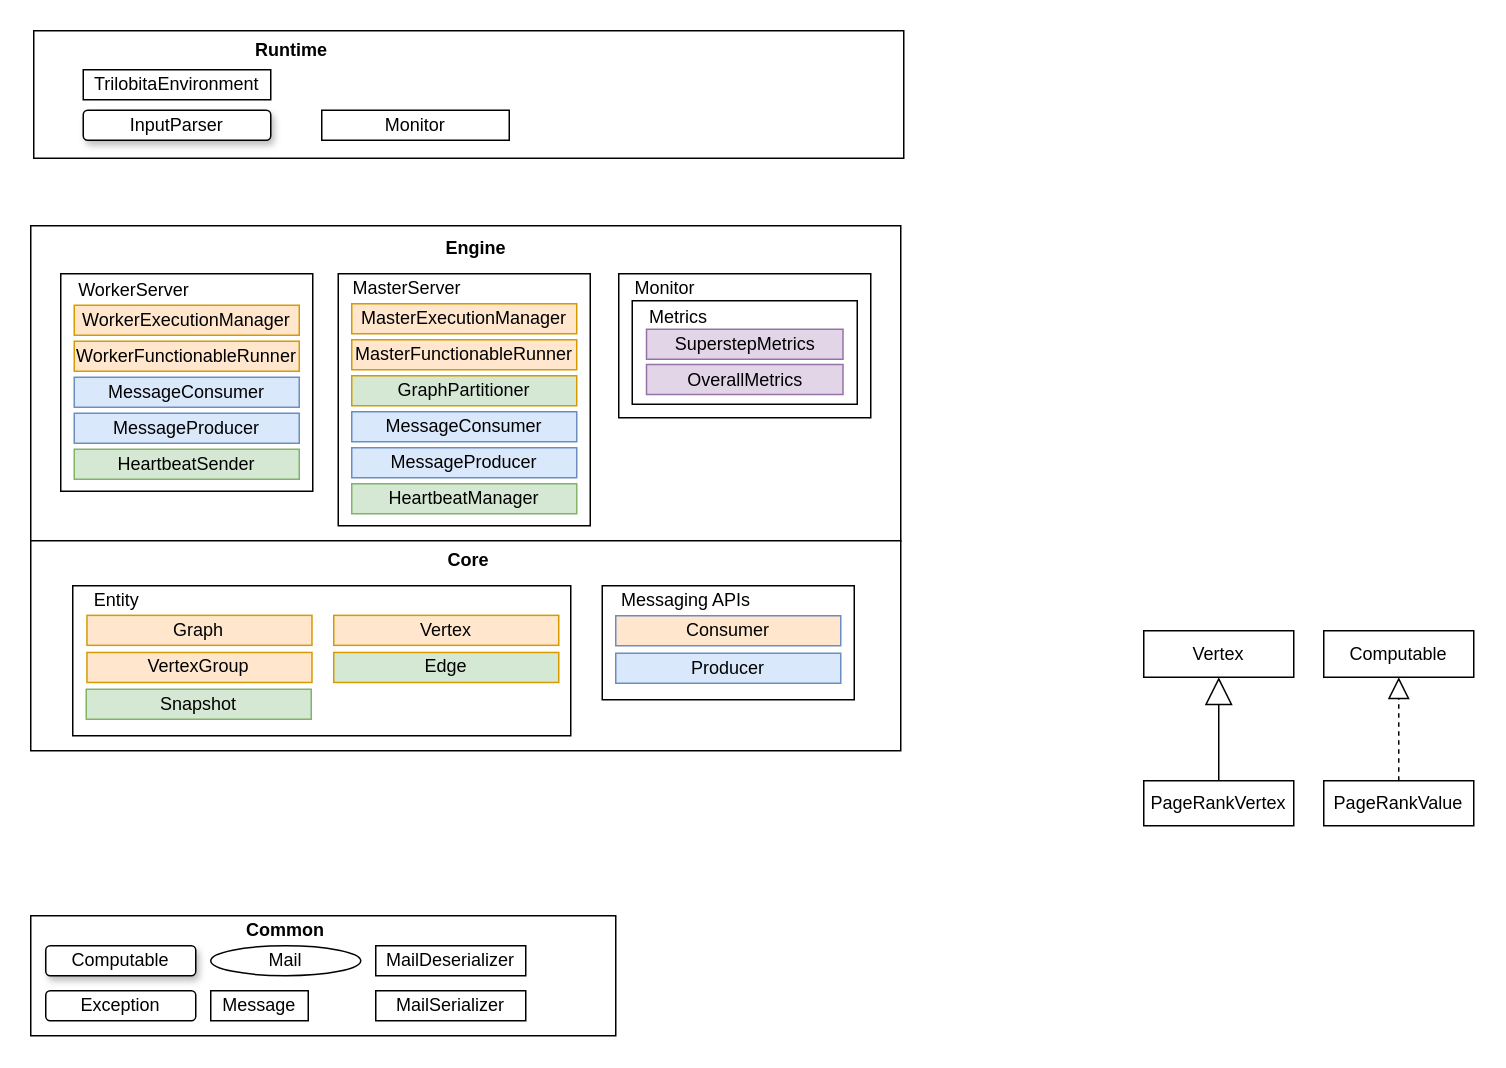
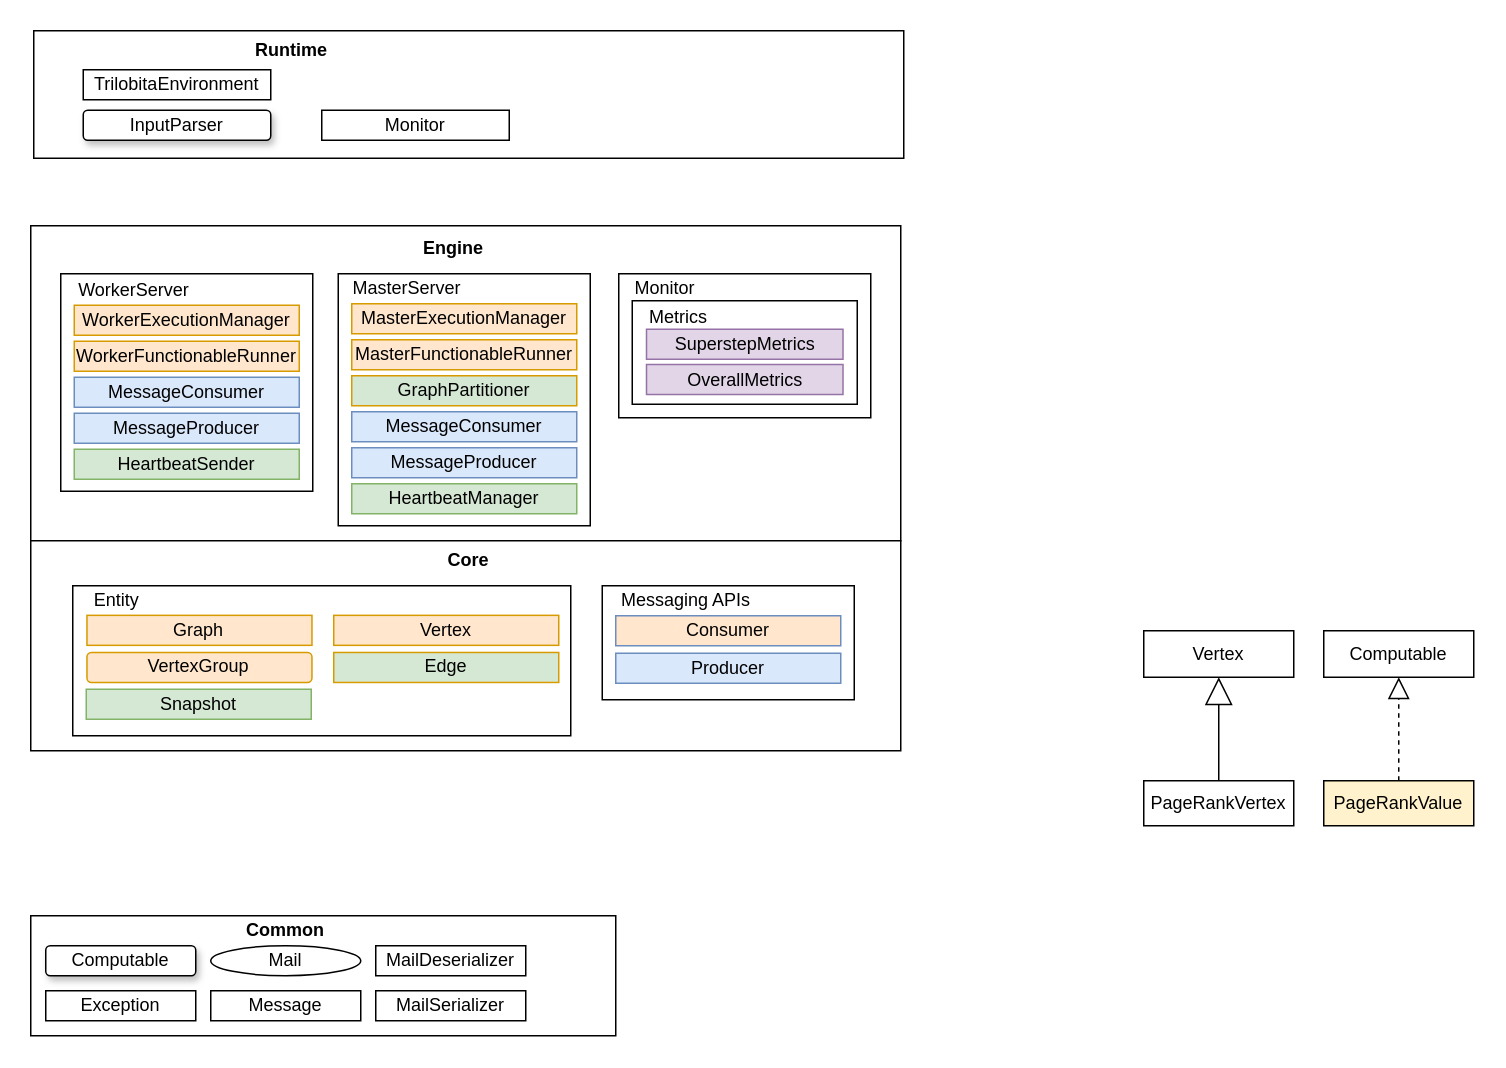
(476, 248) -> (454, 248)
(199, 667) -> (199, 667)
(1399, 803) -> (1399, 803)
(121, 1006) -> (121, 1006)
(260, 1006) -> (286, 1006)
